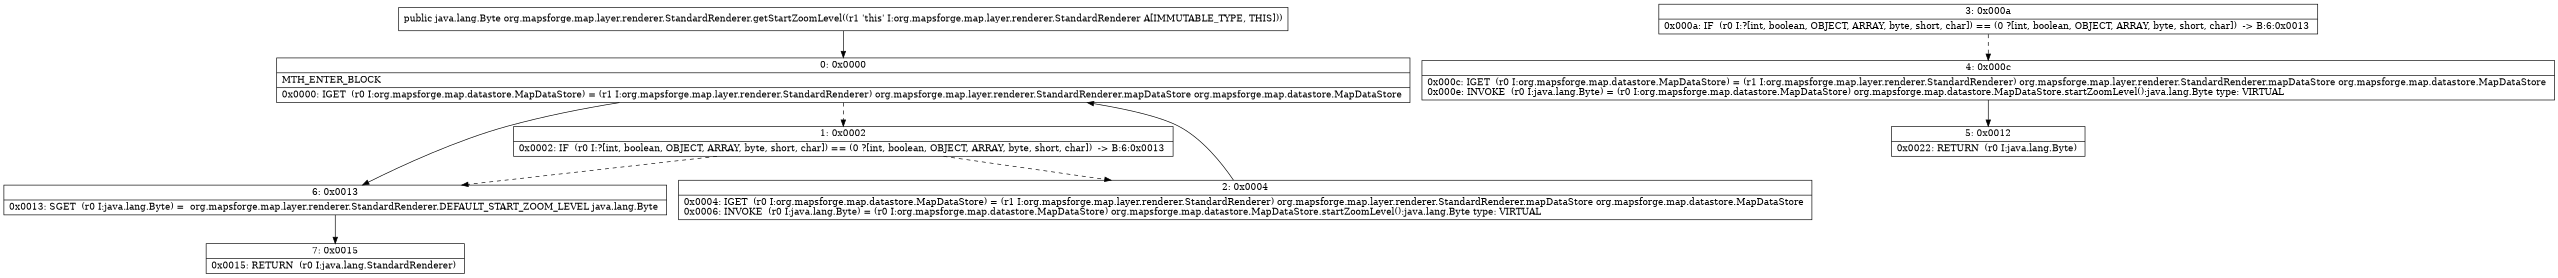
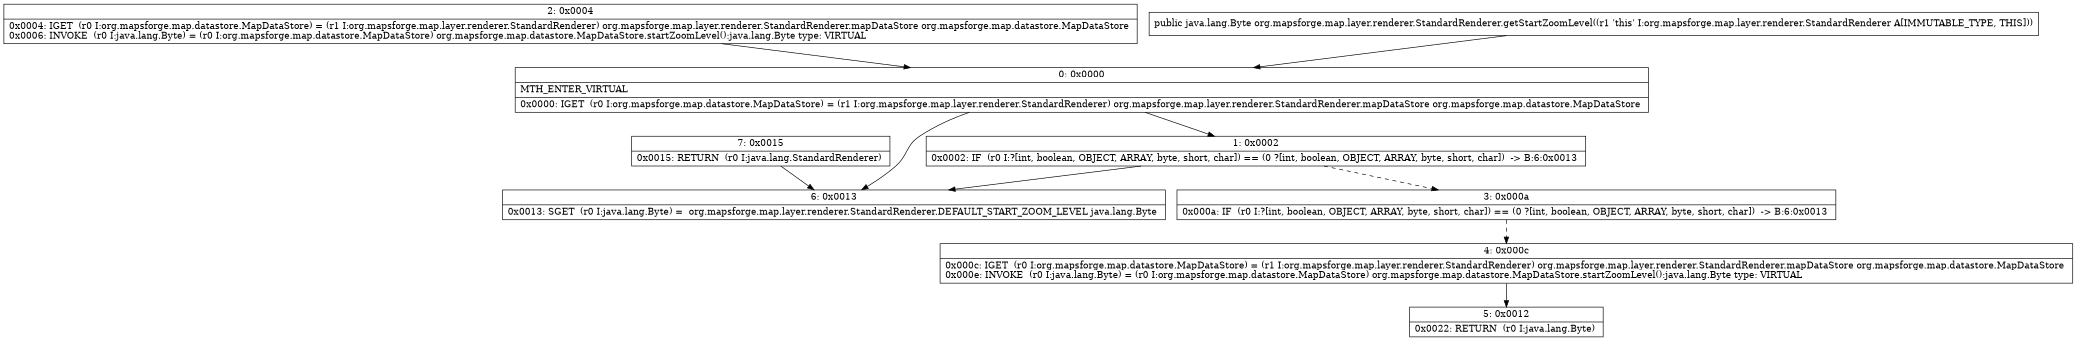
(332, 80) -> (574, 90)
(843, 111) -> (1177, 123)
(1024, 168) -> (1378, 177)
(593, 170) -> (1048, 178)
(335, 226) -> (795, 176)
